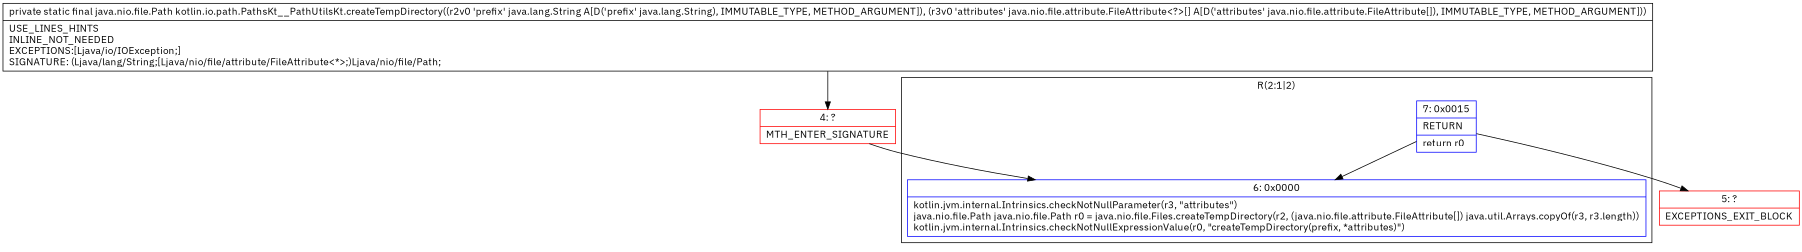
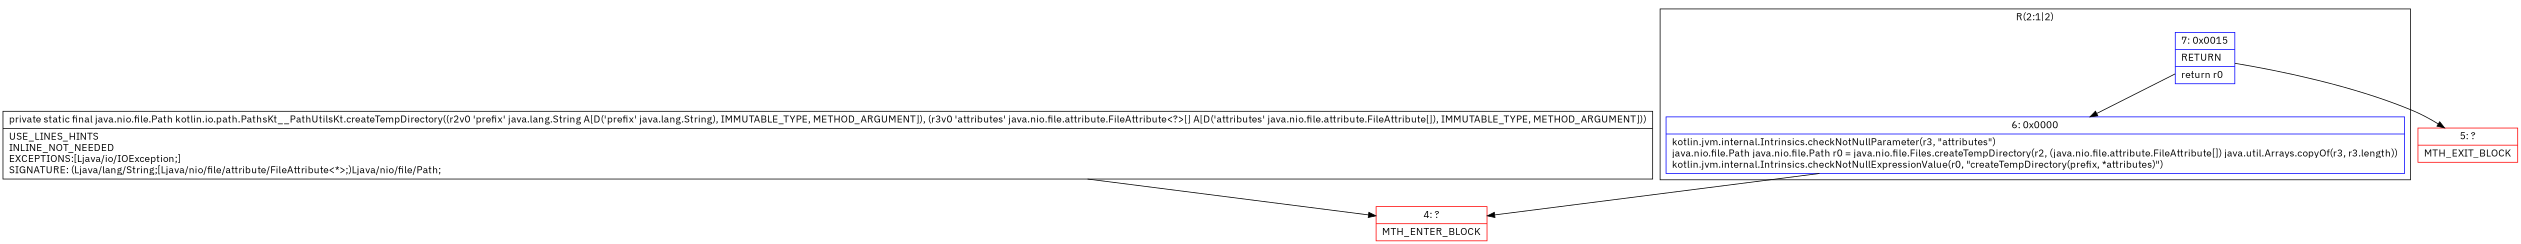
(828, 135) -> (1432, 232)
(948, 164) -> (1657, 194)
(1729, 216) -> (2468, 153)
